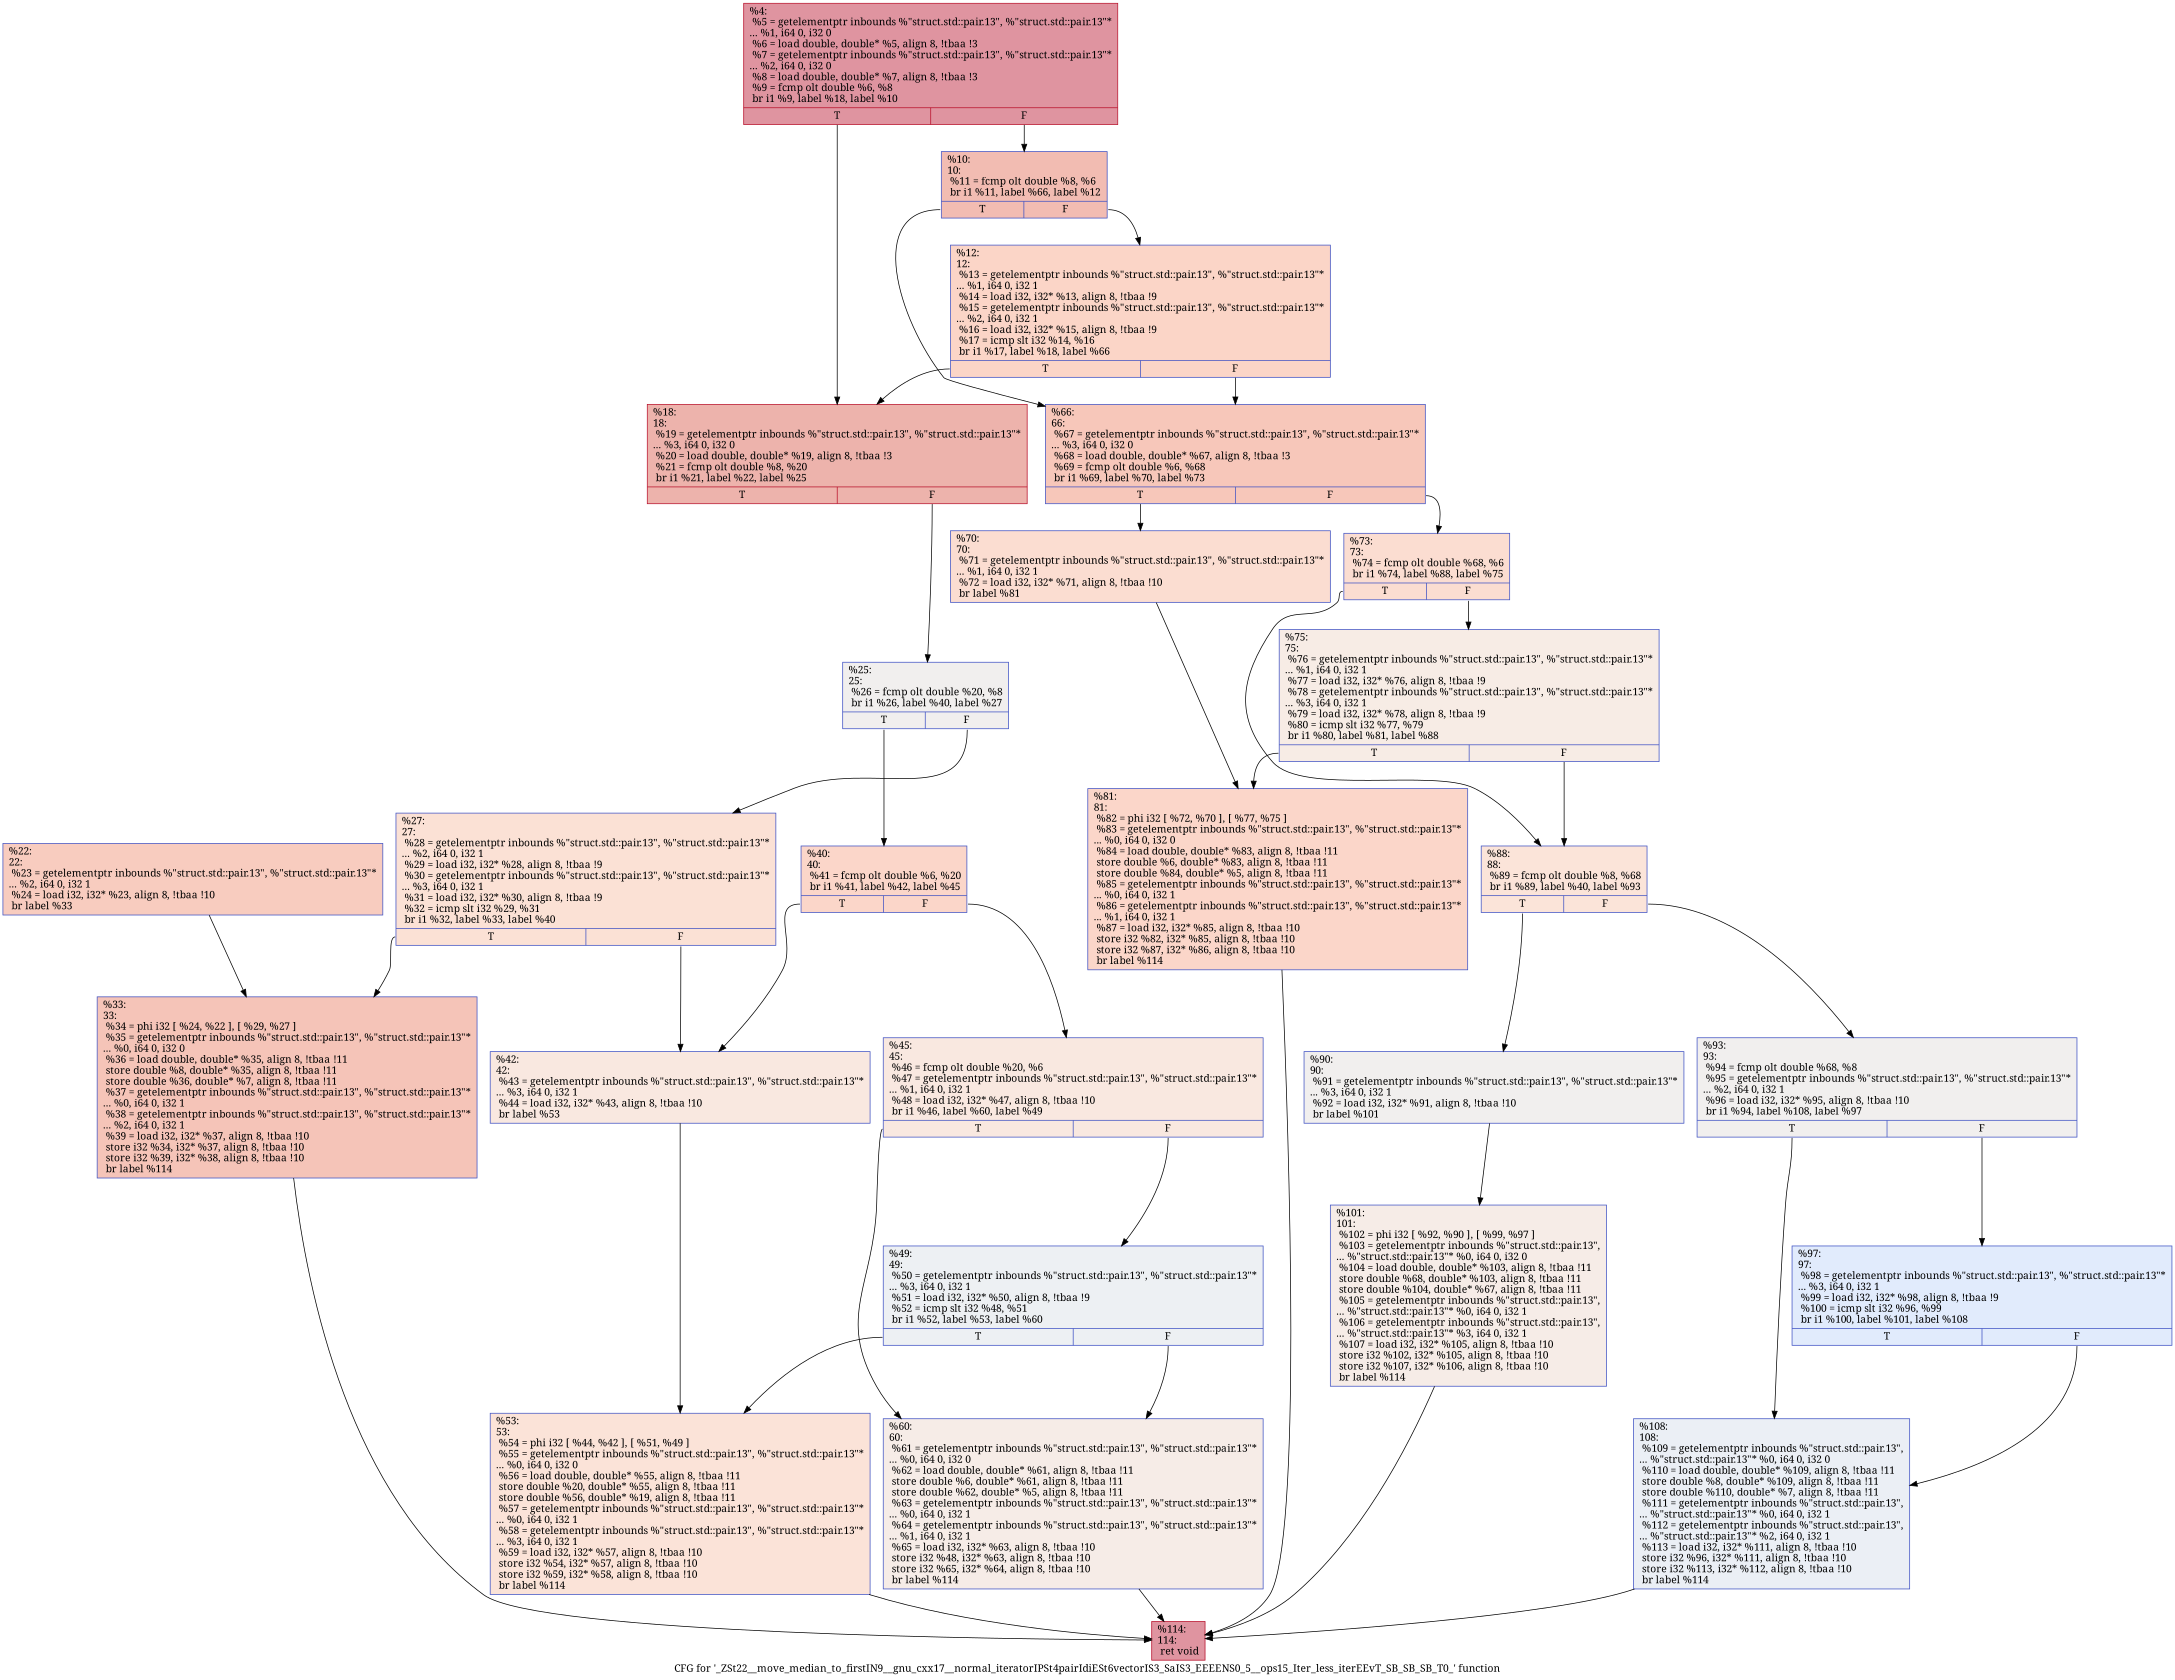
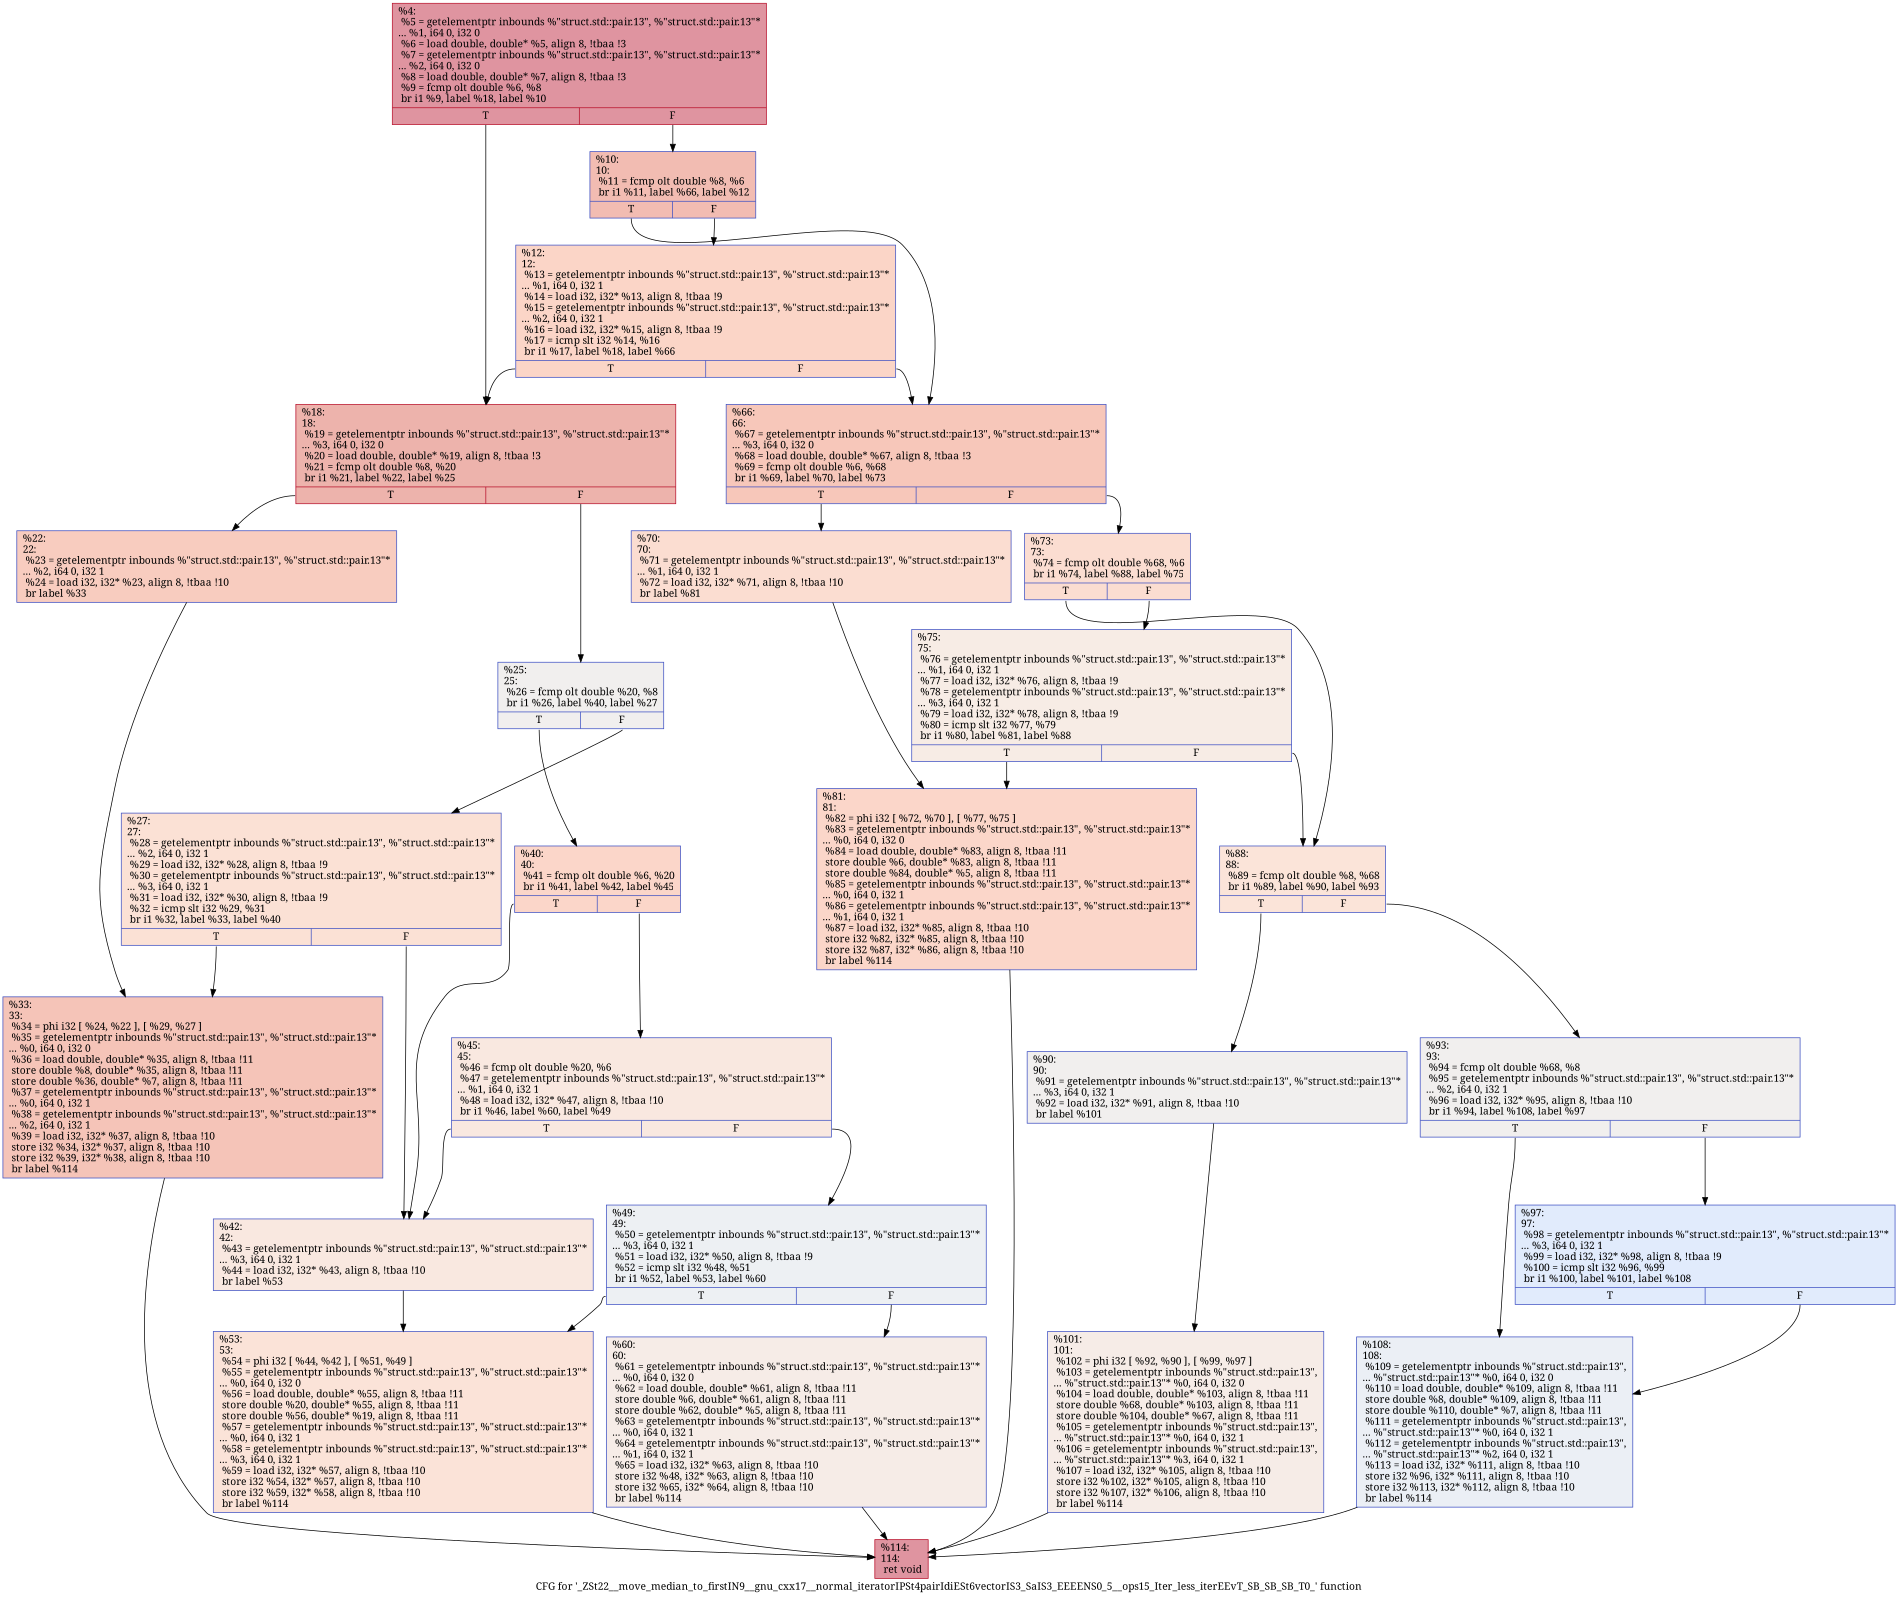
none -> (264, 505)
(1564, 887) -> (1303, 887)
(866, 1276) -> (442, 1171)
